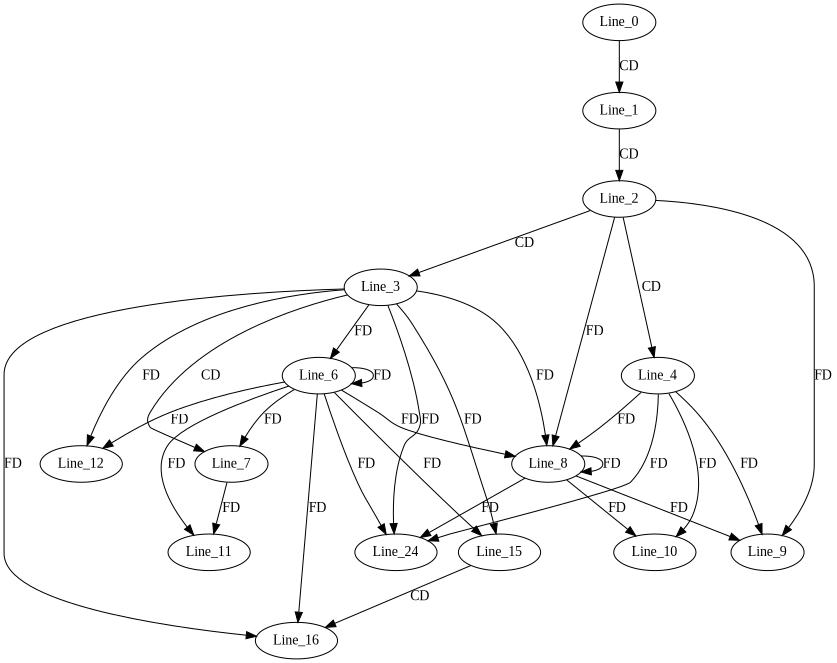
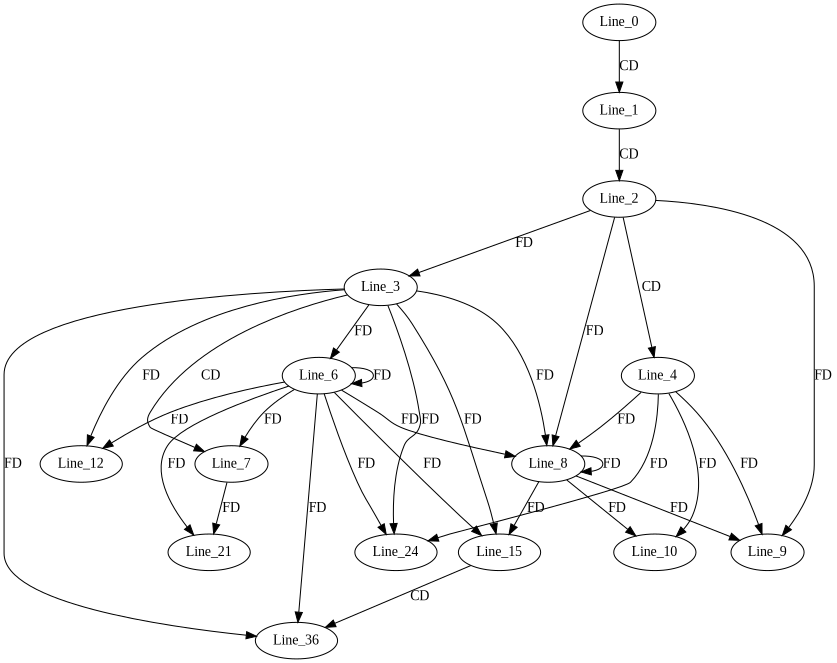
(524, 243) -> (524, 243)
(477, 505) -> (527, 503)
(209, 552) -> (209, 552)
(296, 641) -> (296, 641)
